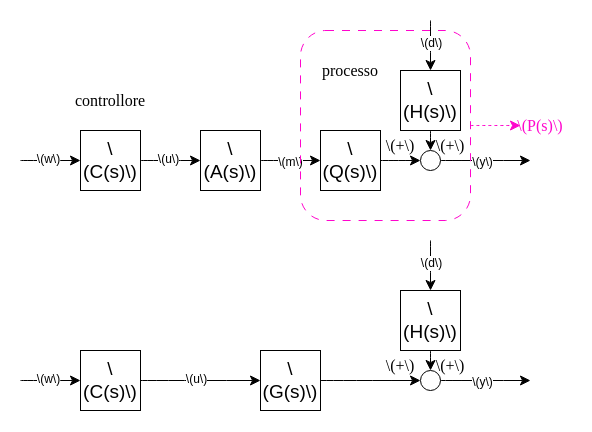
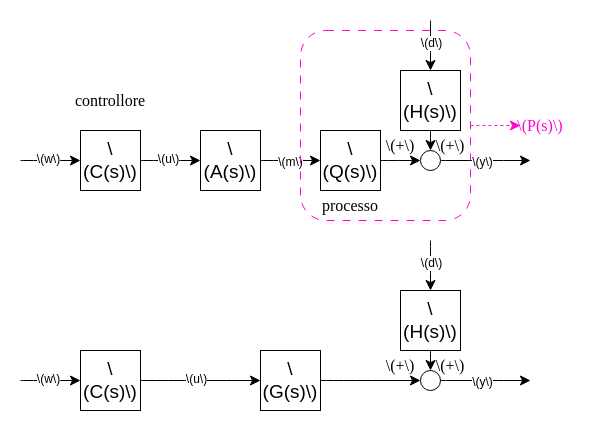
(351, 71) -> (351, 206)
